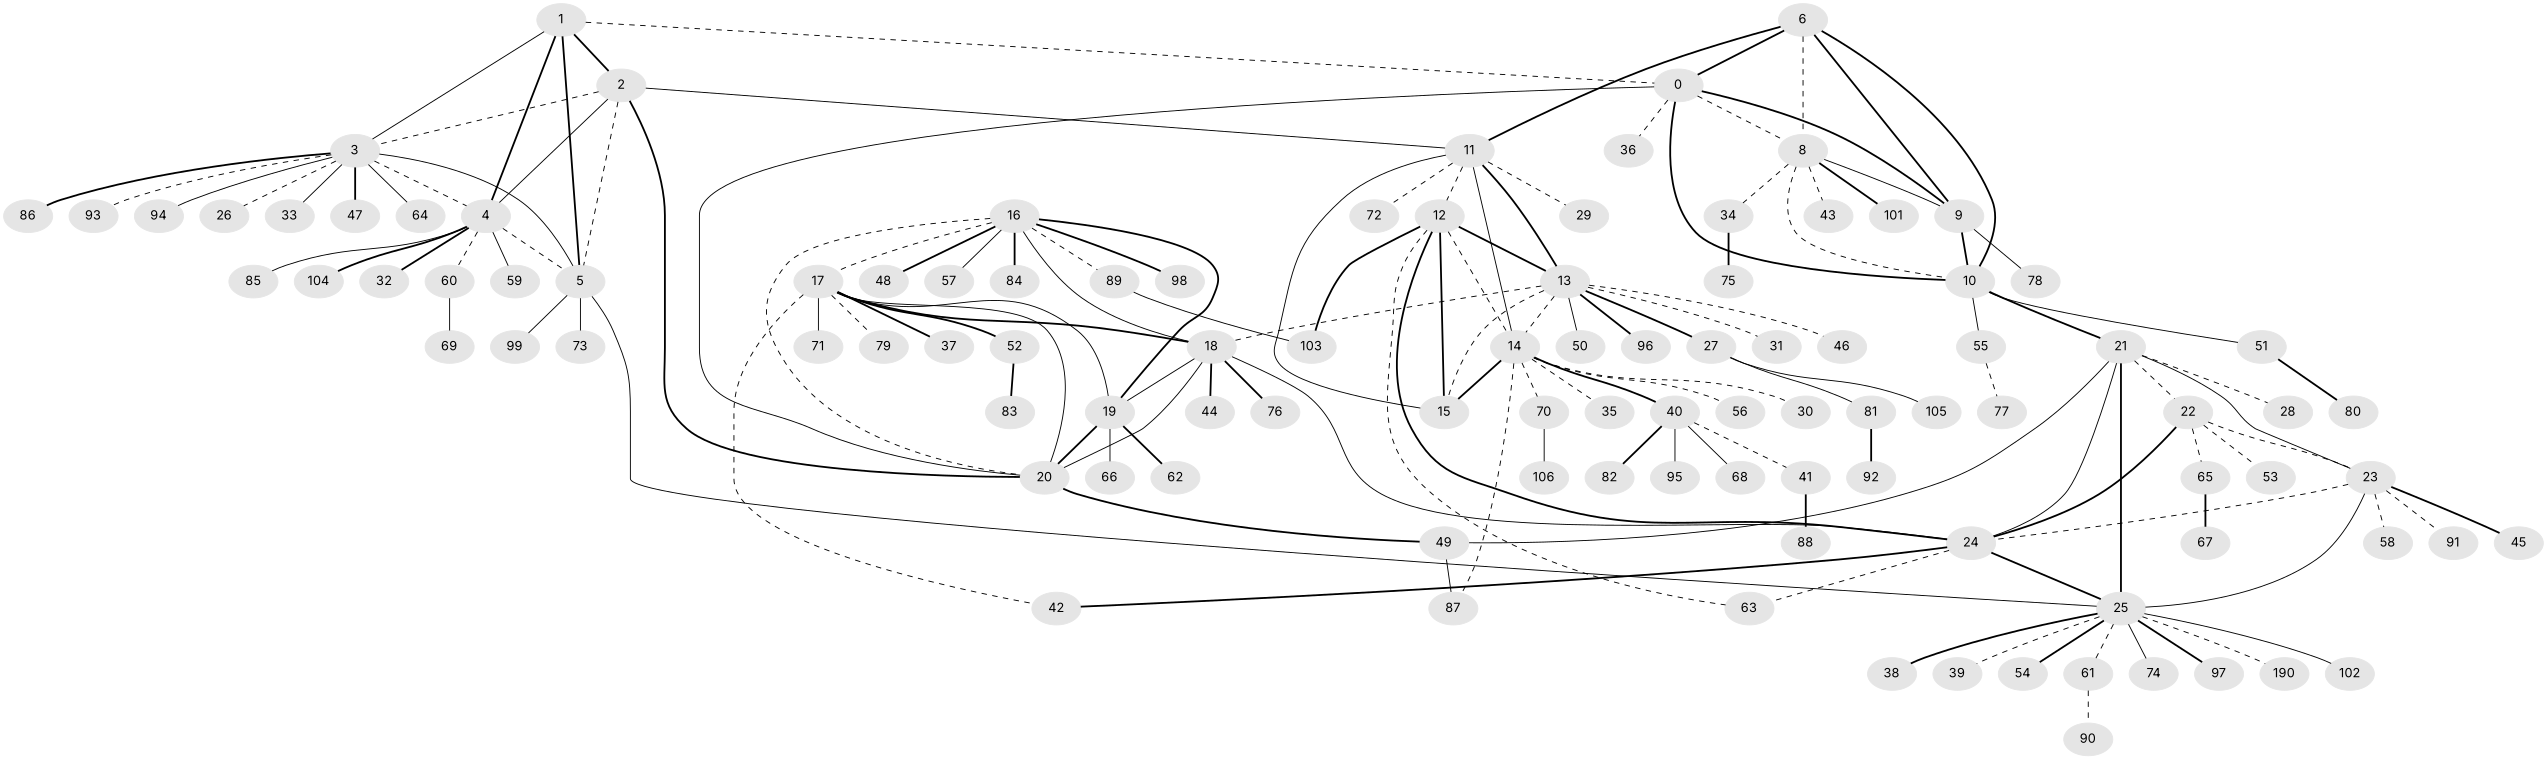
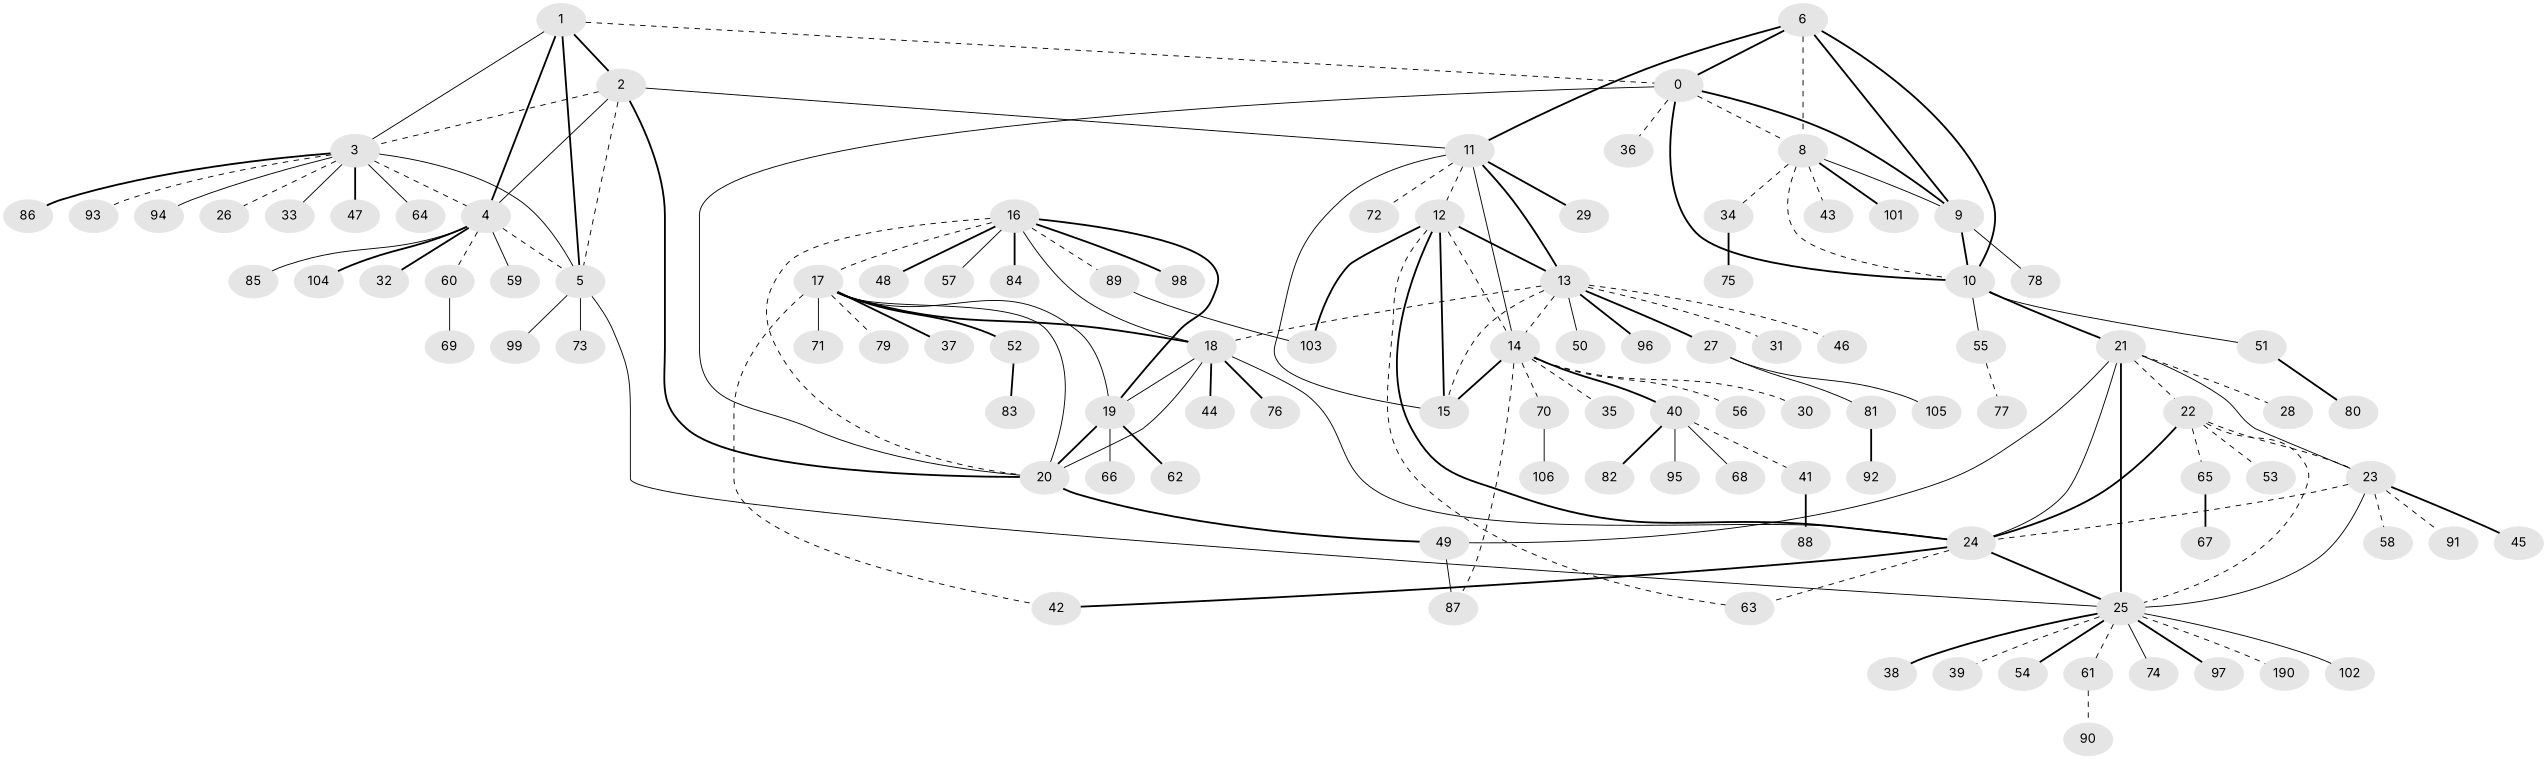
(1527, 183) -> (1527, 183)
none -> (2289, 519)
